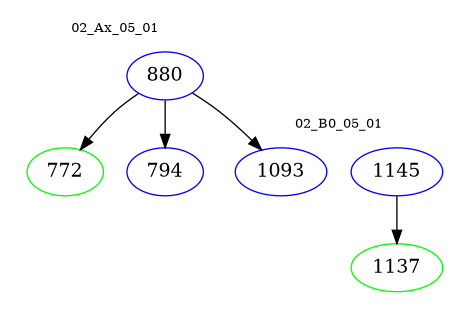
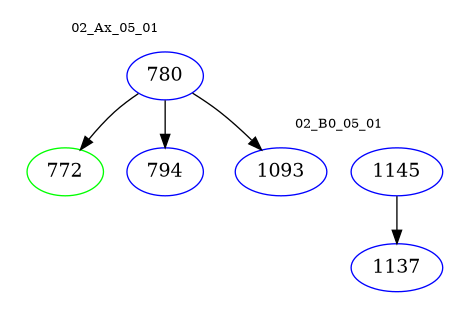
(165, 76) -> (165, 76)
(397, 268) -> (397, 268)
